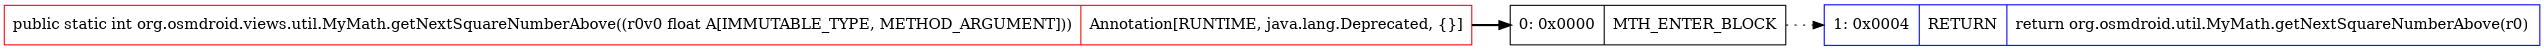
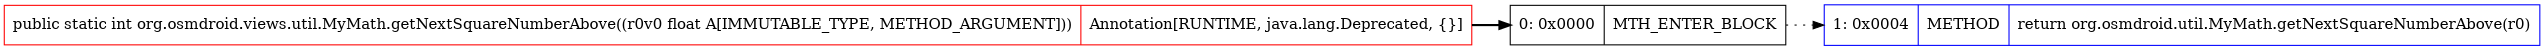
(1963, 25) -> (1964, 25)
